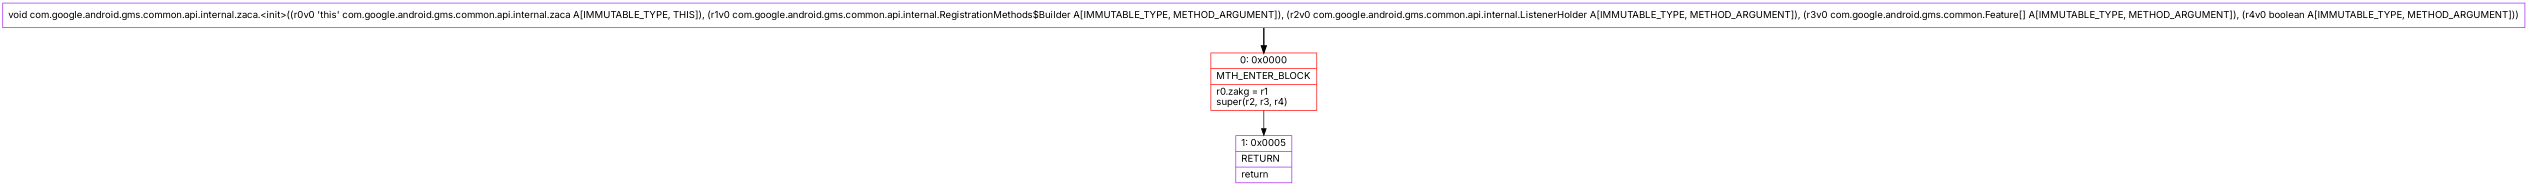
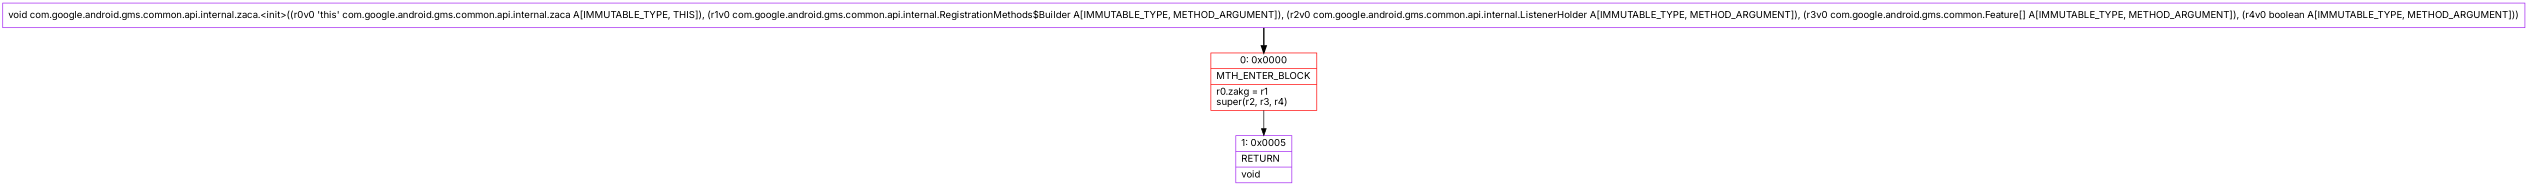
(1255, 175) -> (1251, 175)
